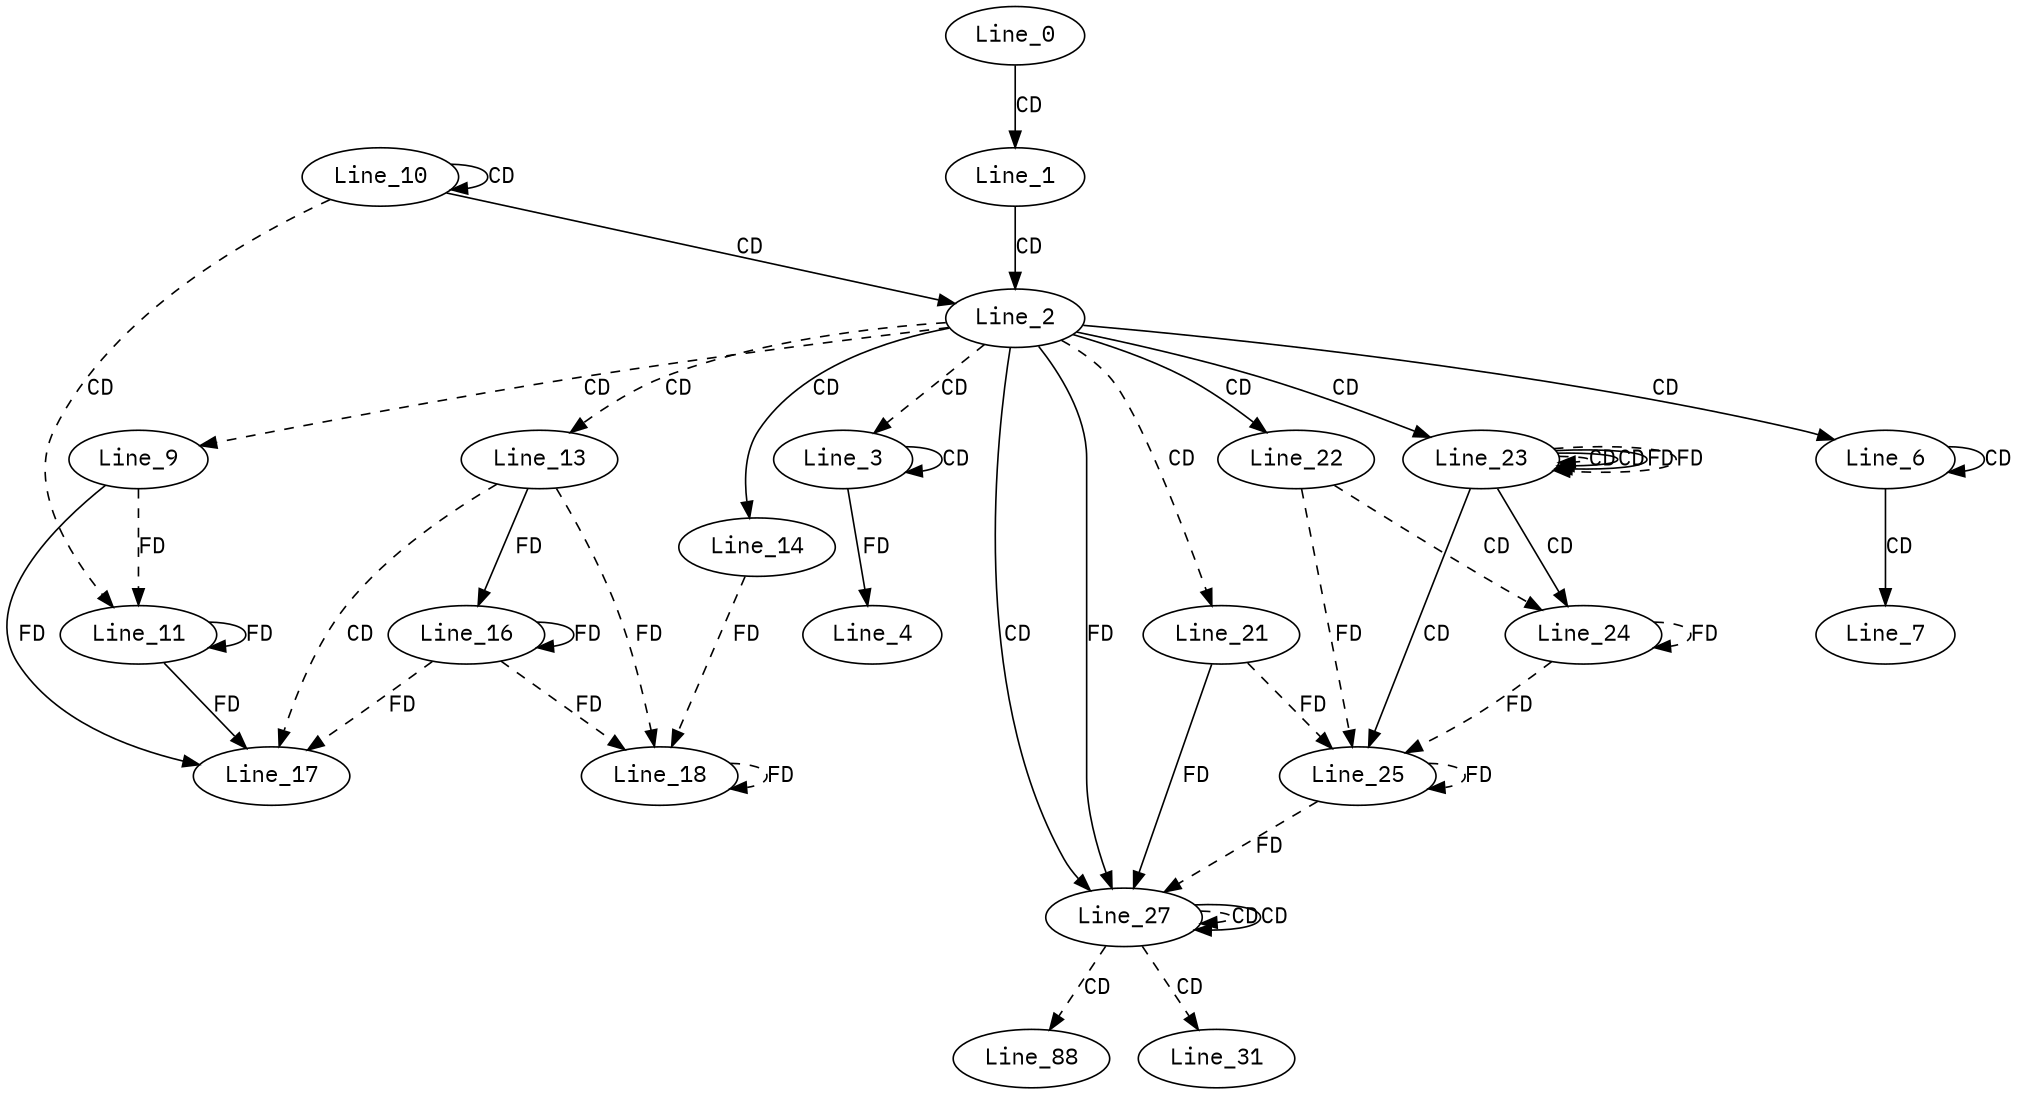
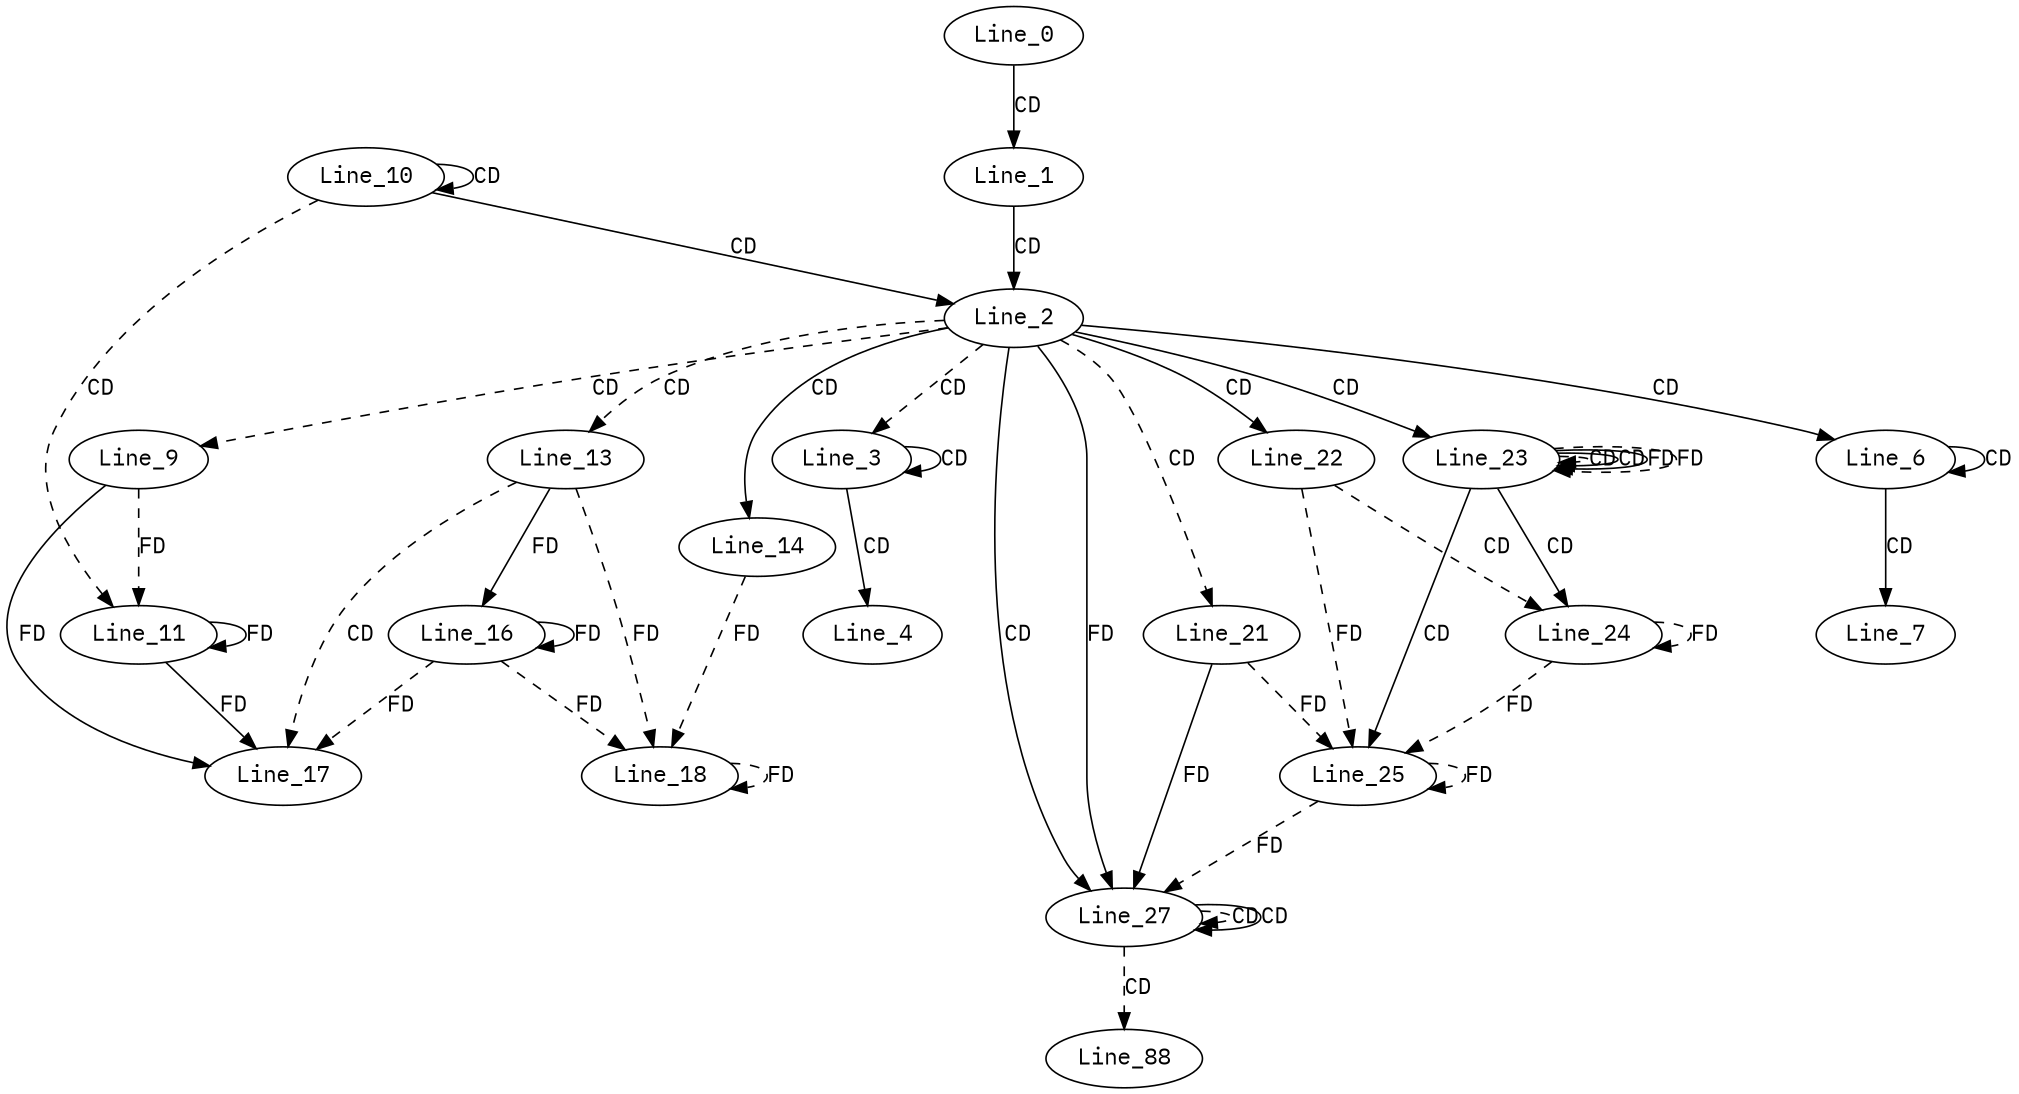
(876, 547) -> (877, 547)
(1217, 1059) -> none
